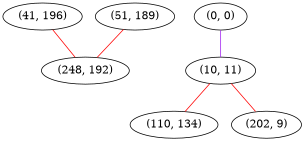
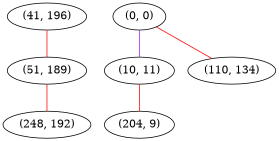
(64, 43) -> (47, 44)
(197, 98) -> (184, 43)
(266, 125) -> (139, 125)
